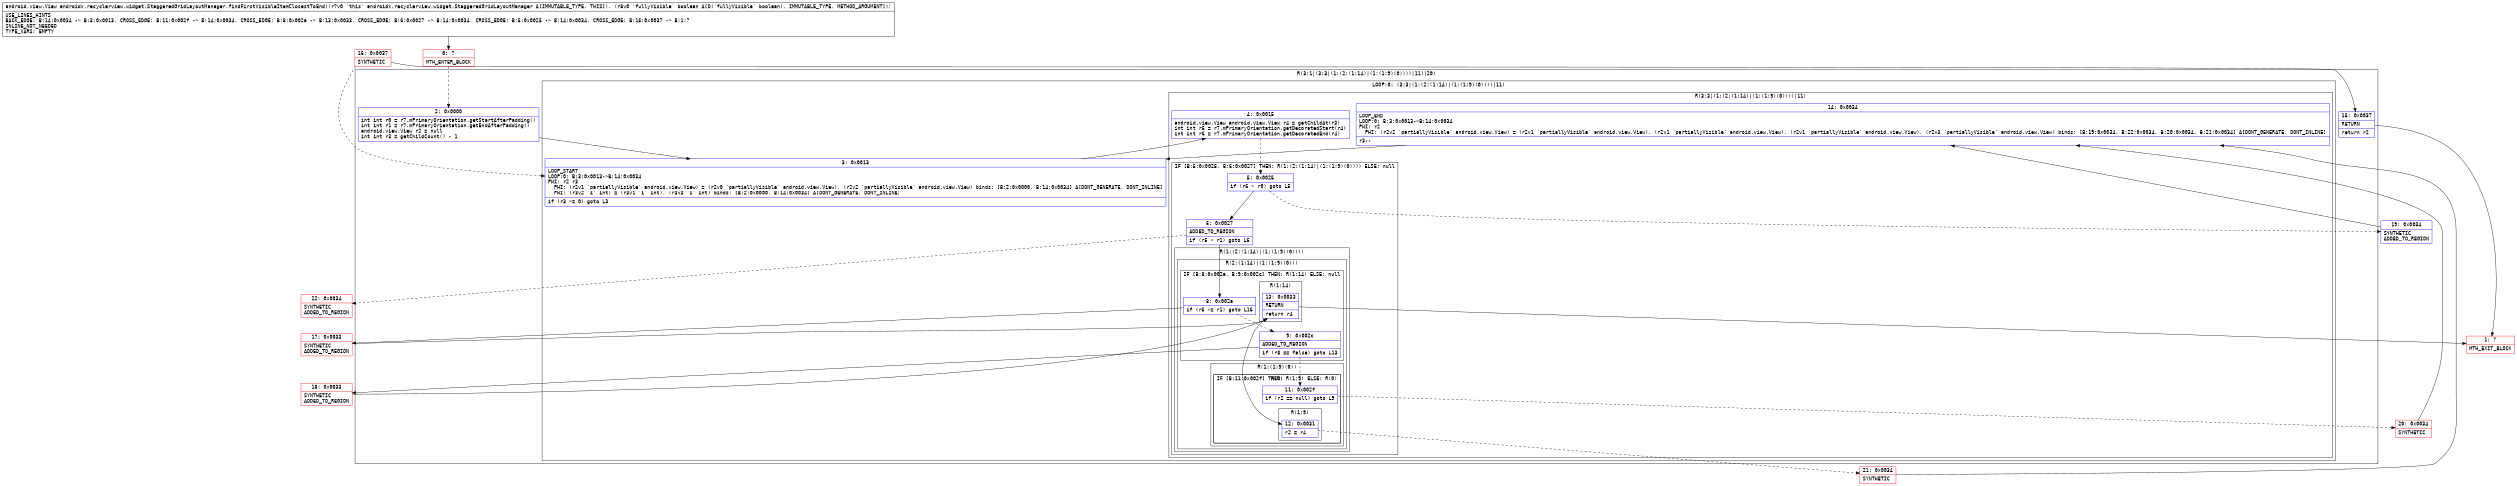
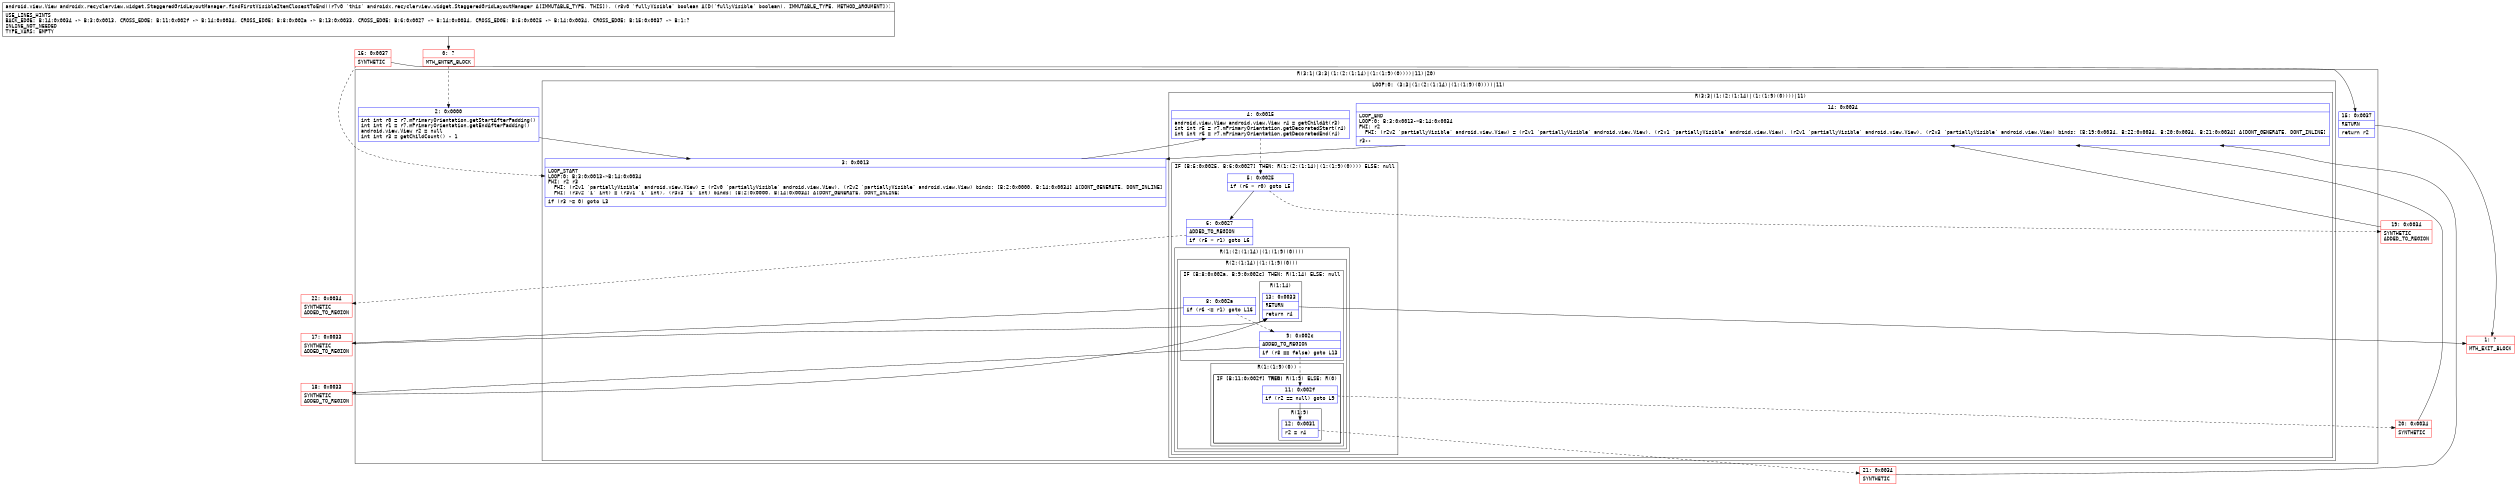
(2406, 232) -> (2406, 232)
(1220, 268) -> none
(1243, 372) -> (1300, 411)
